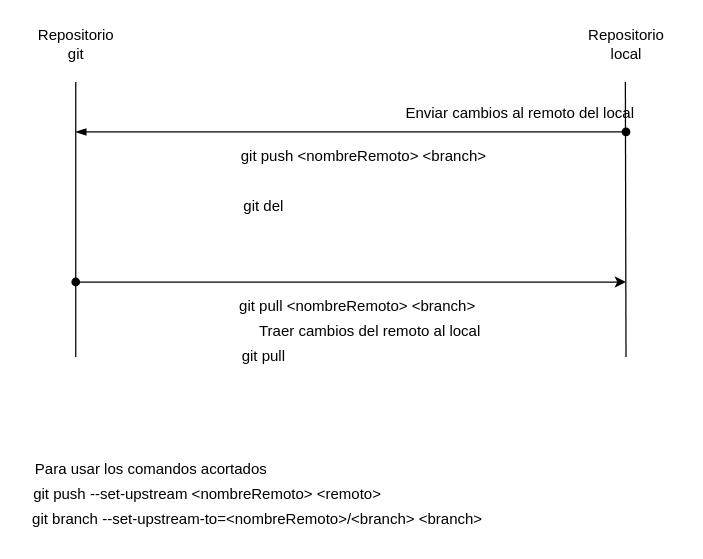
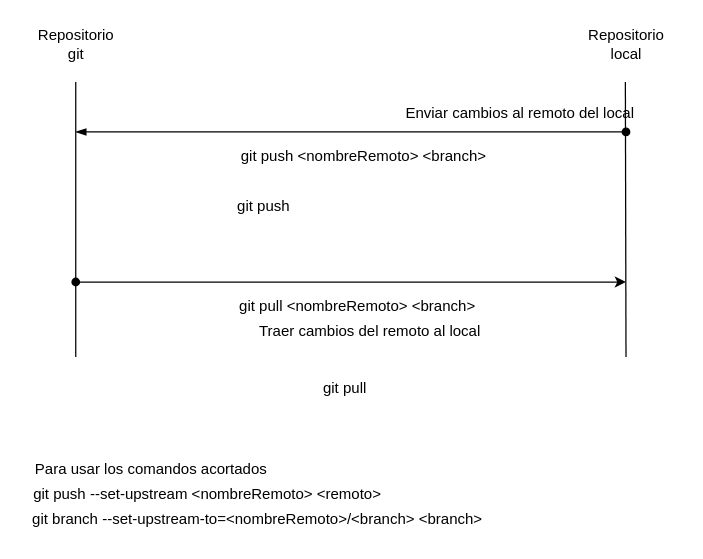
(264, 207) -> (264, 207)
(263, 357) -> (344, 388)
